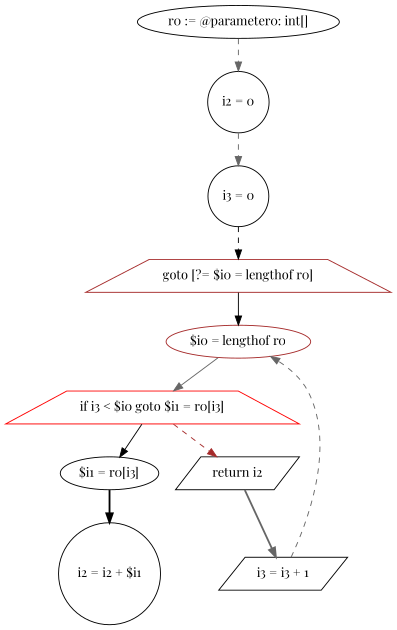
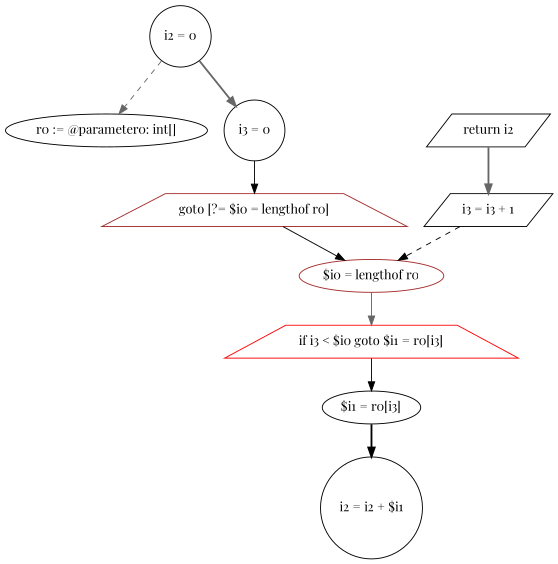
(238, 50) -> (143, 84)
(238, 145) -> (215, 80)
(238, 238) -> (255, 172)
(191, 438) -> none
(319, 454) -> (433, 241)
